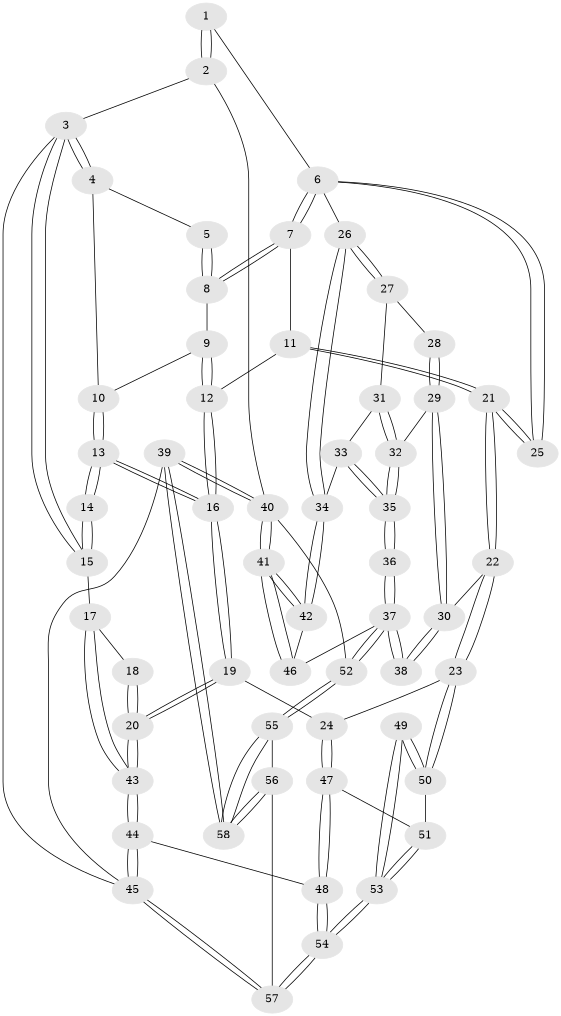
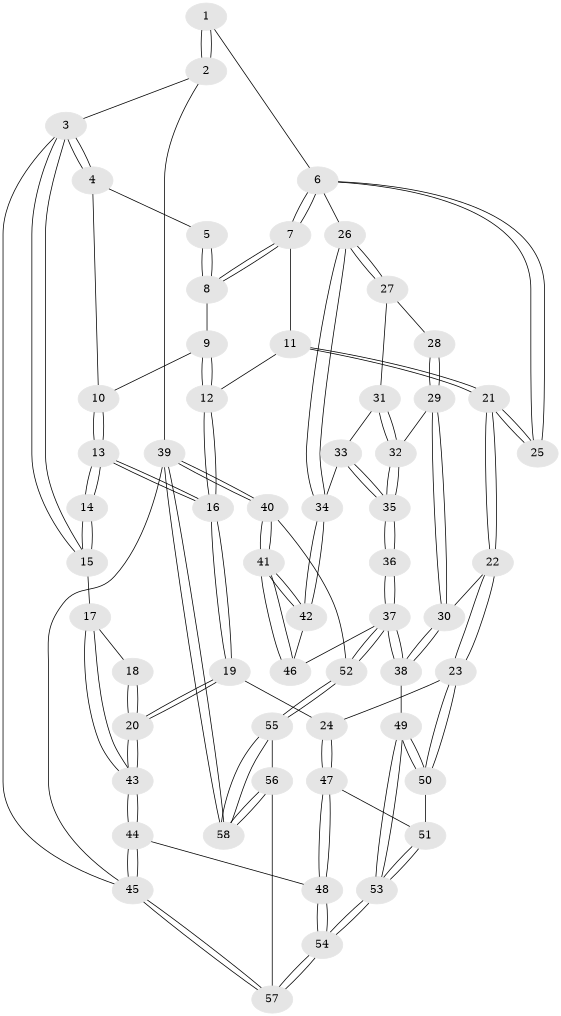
(249, 286) -> (165, 258)
none -> (401, 702)
